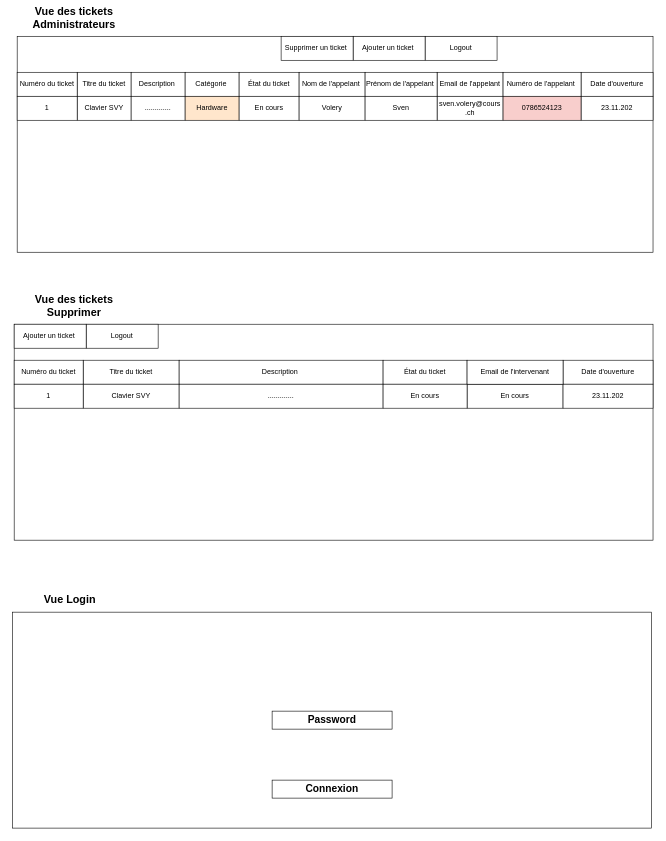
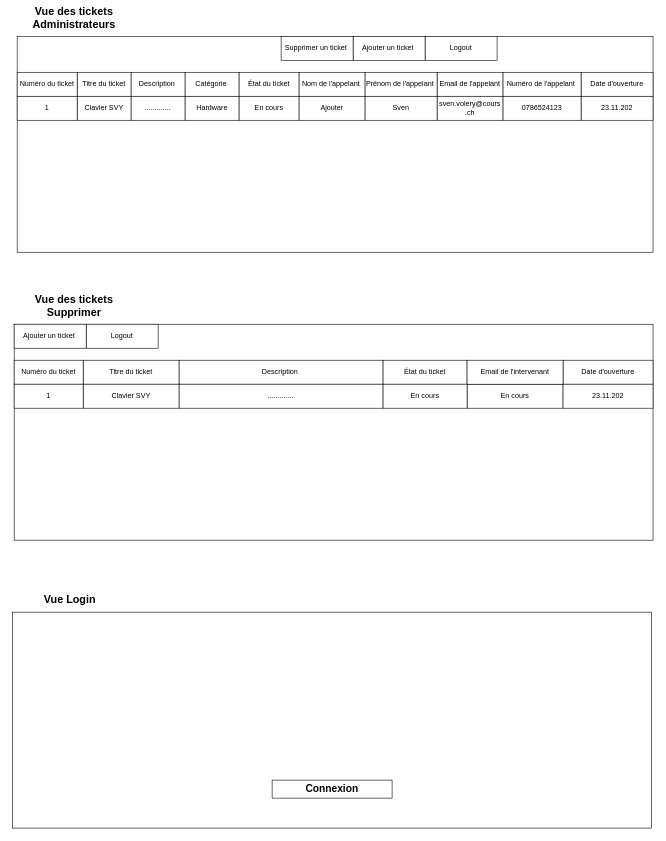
(212, 108) -> (212, 108)
(332, 108) -> (332, 108)
(542, 108) -> (542, 108)
(332, 720) -> none
